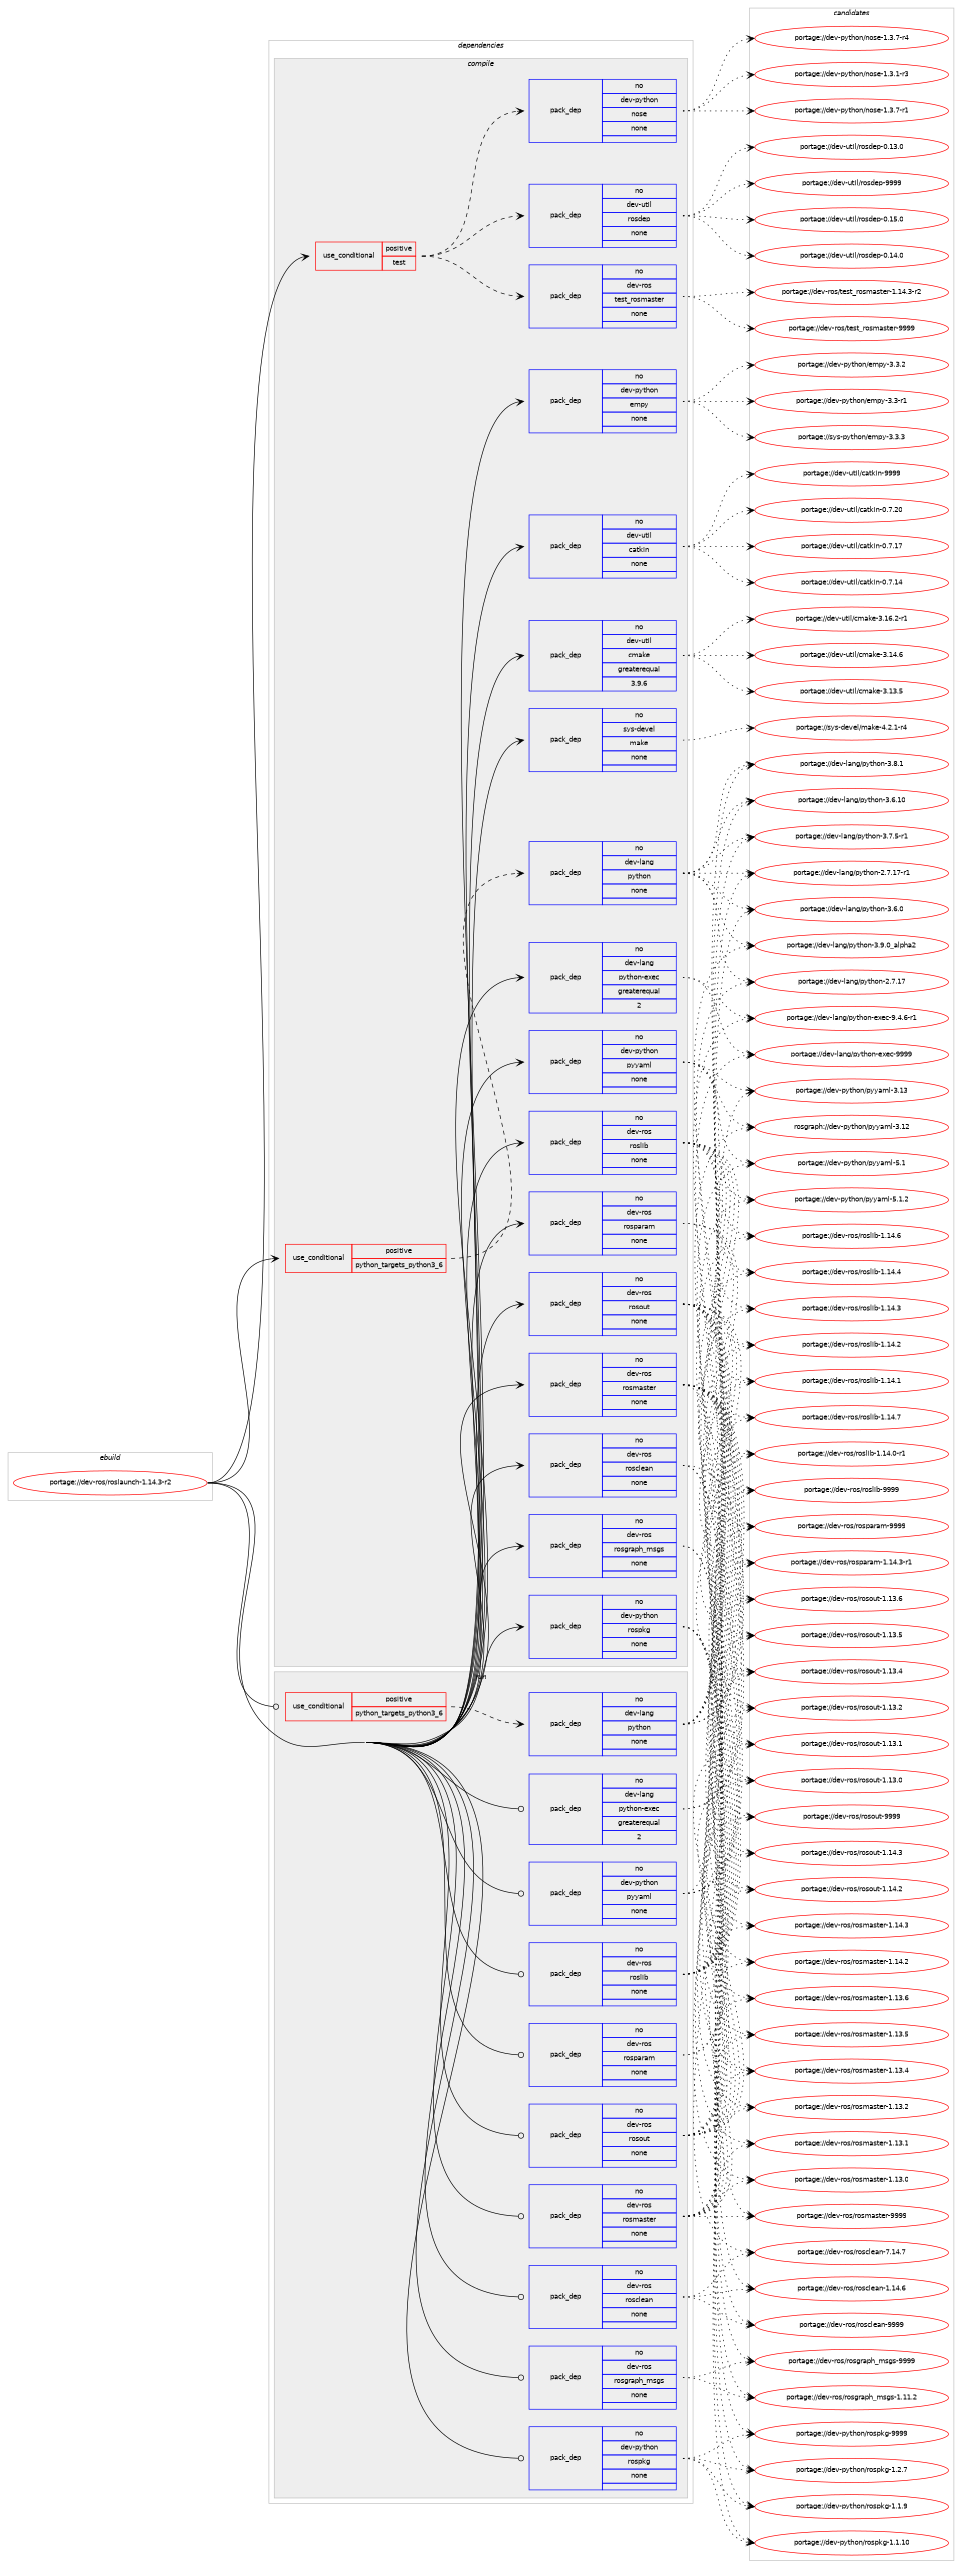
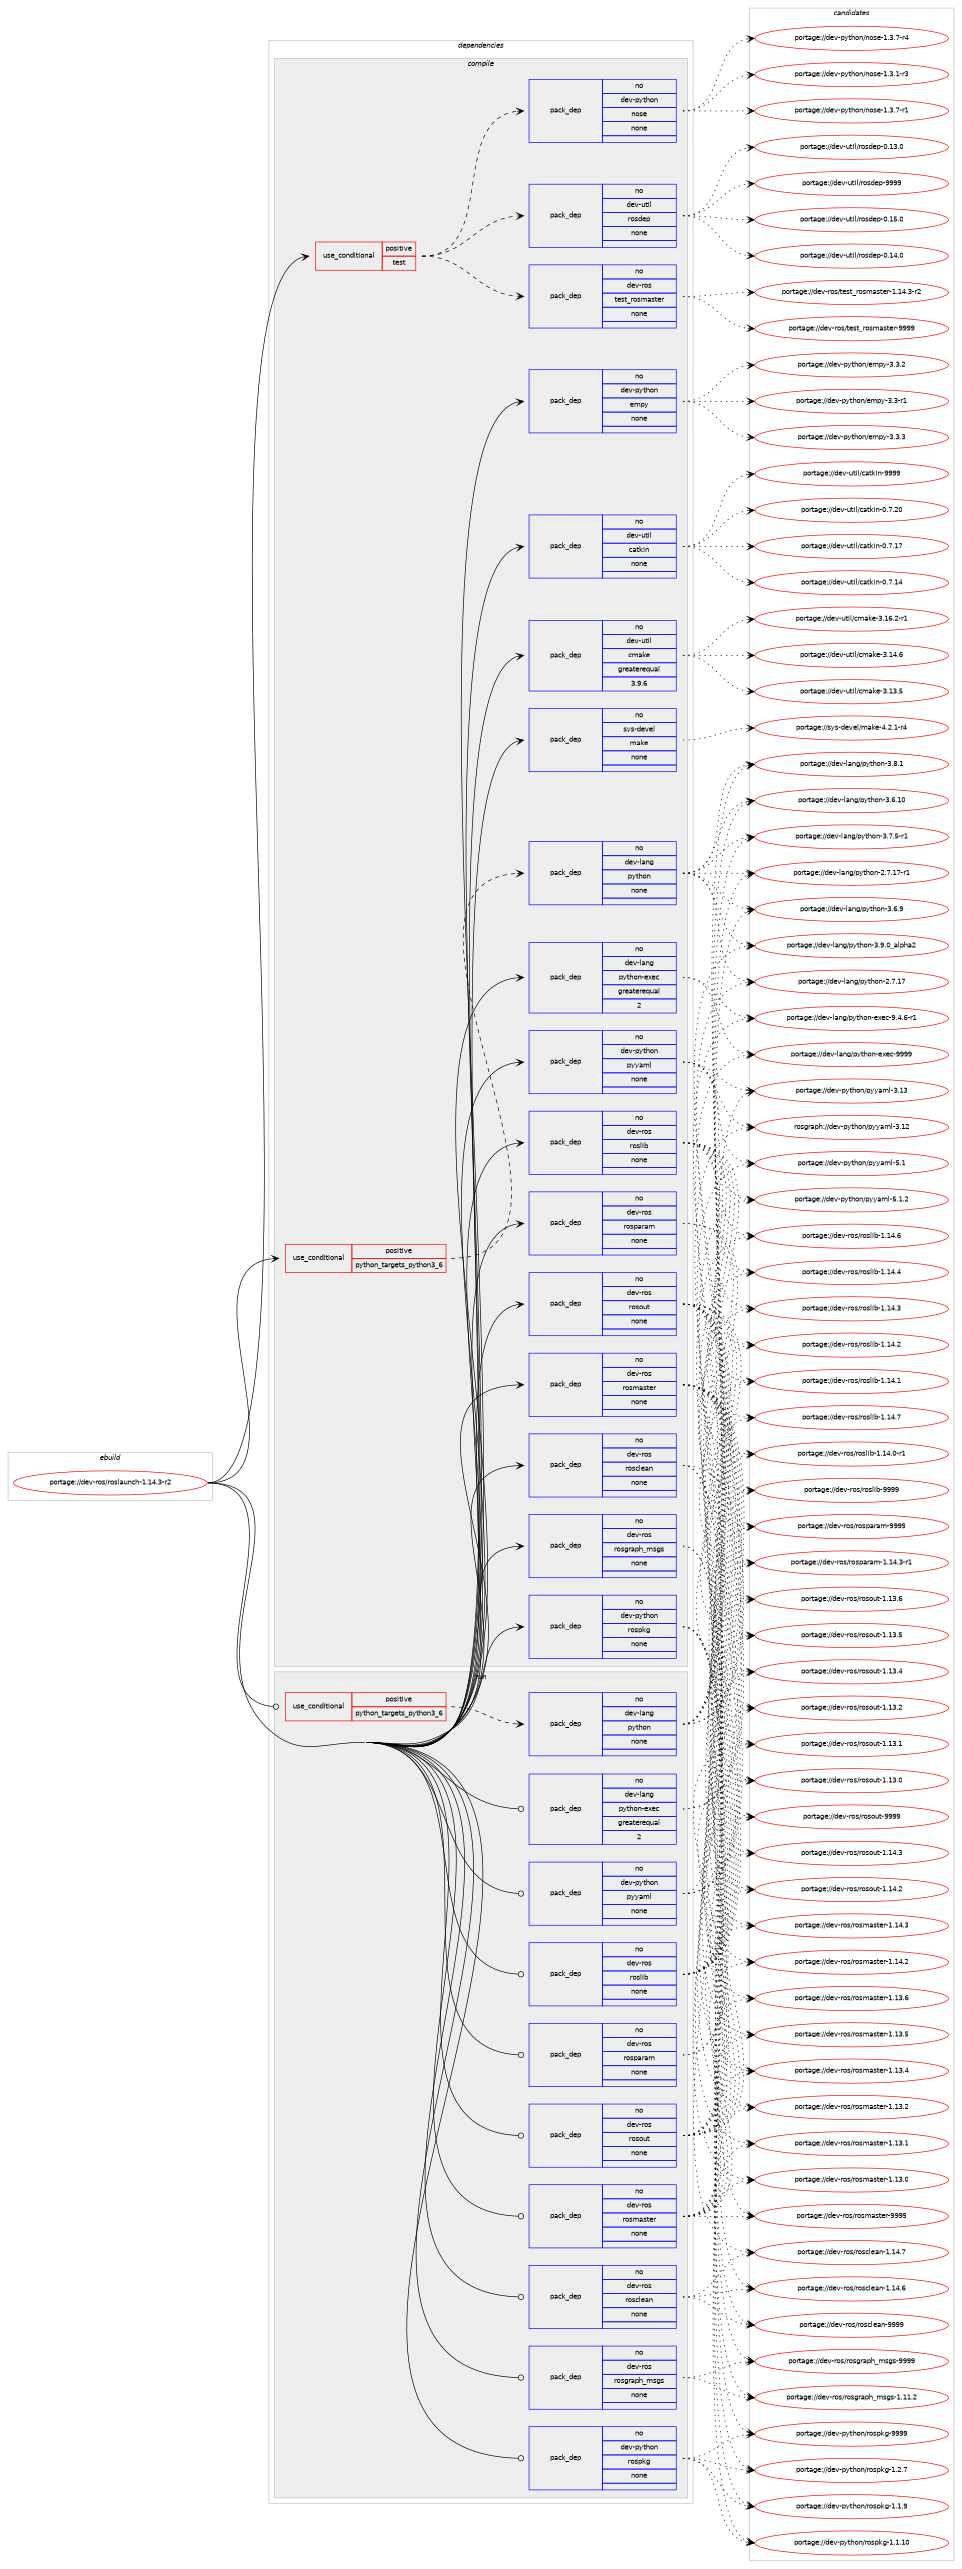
(852, 438) -> (852, 438)
(852, 910) -> (852, 910)
(852, 2253) -> (852, 2253)
